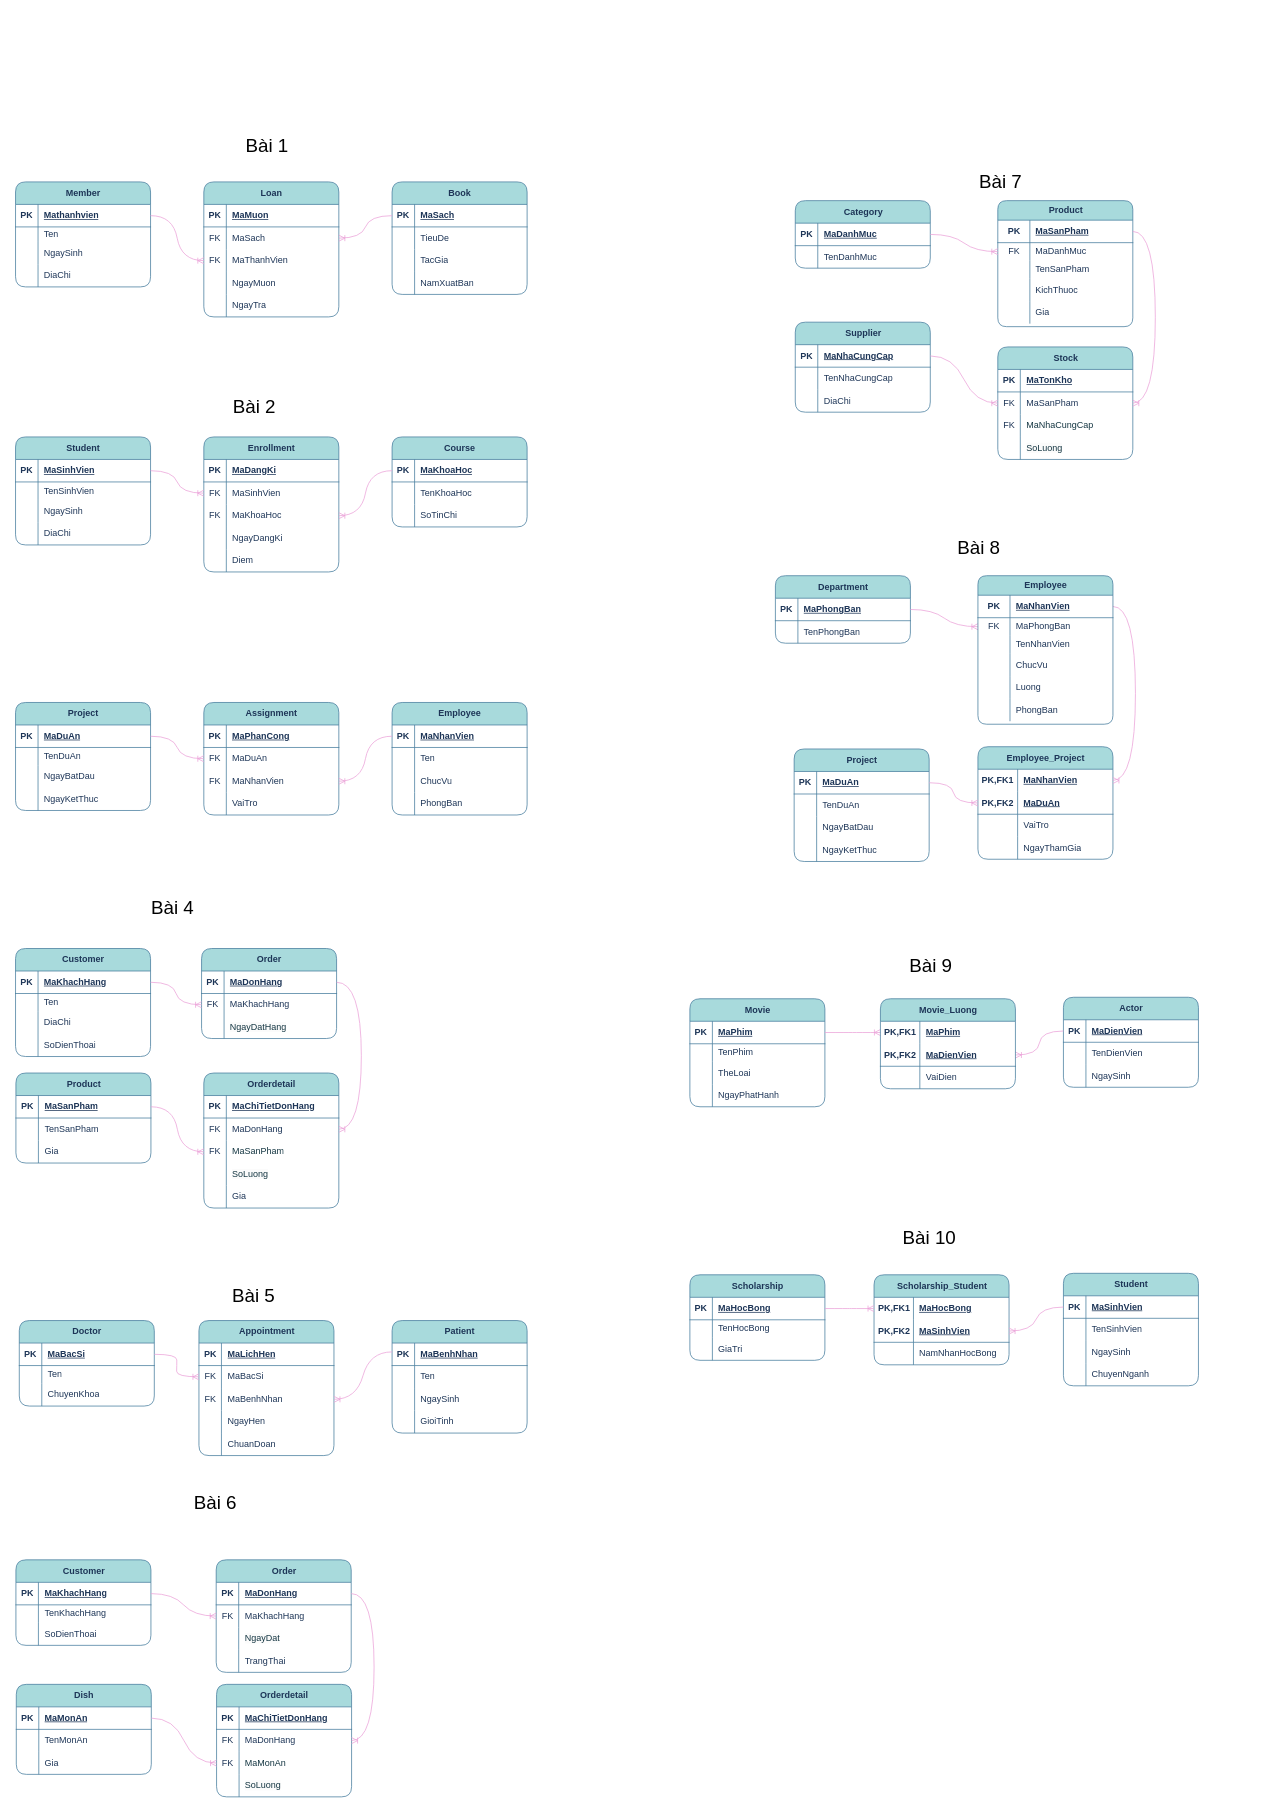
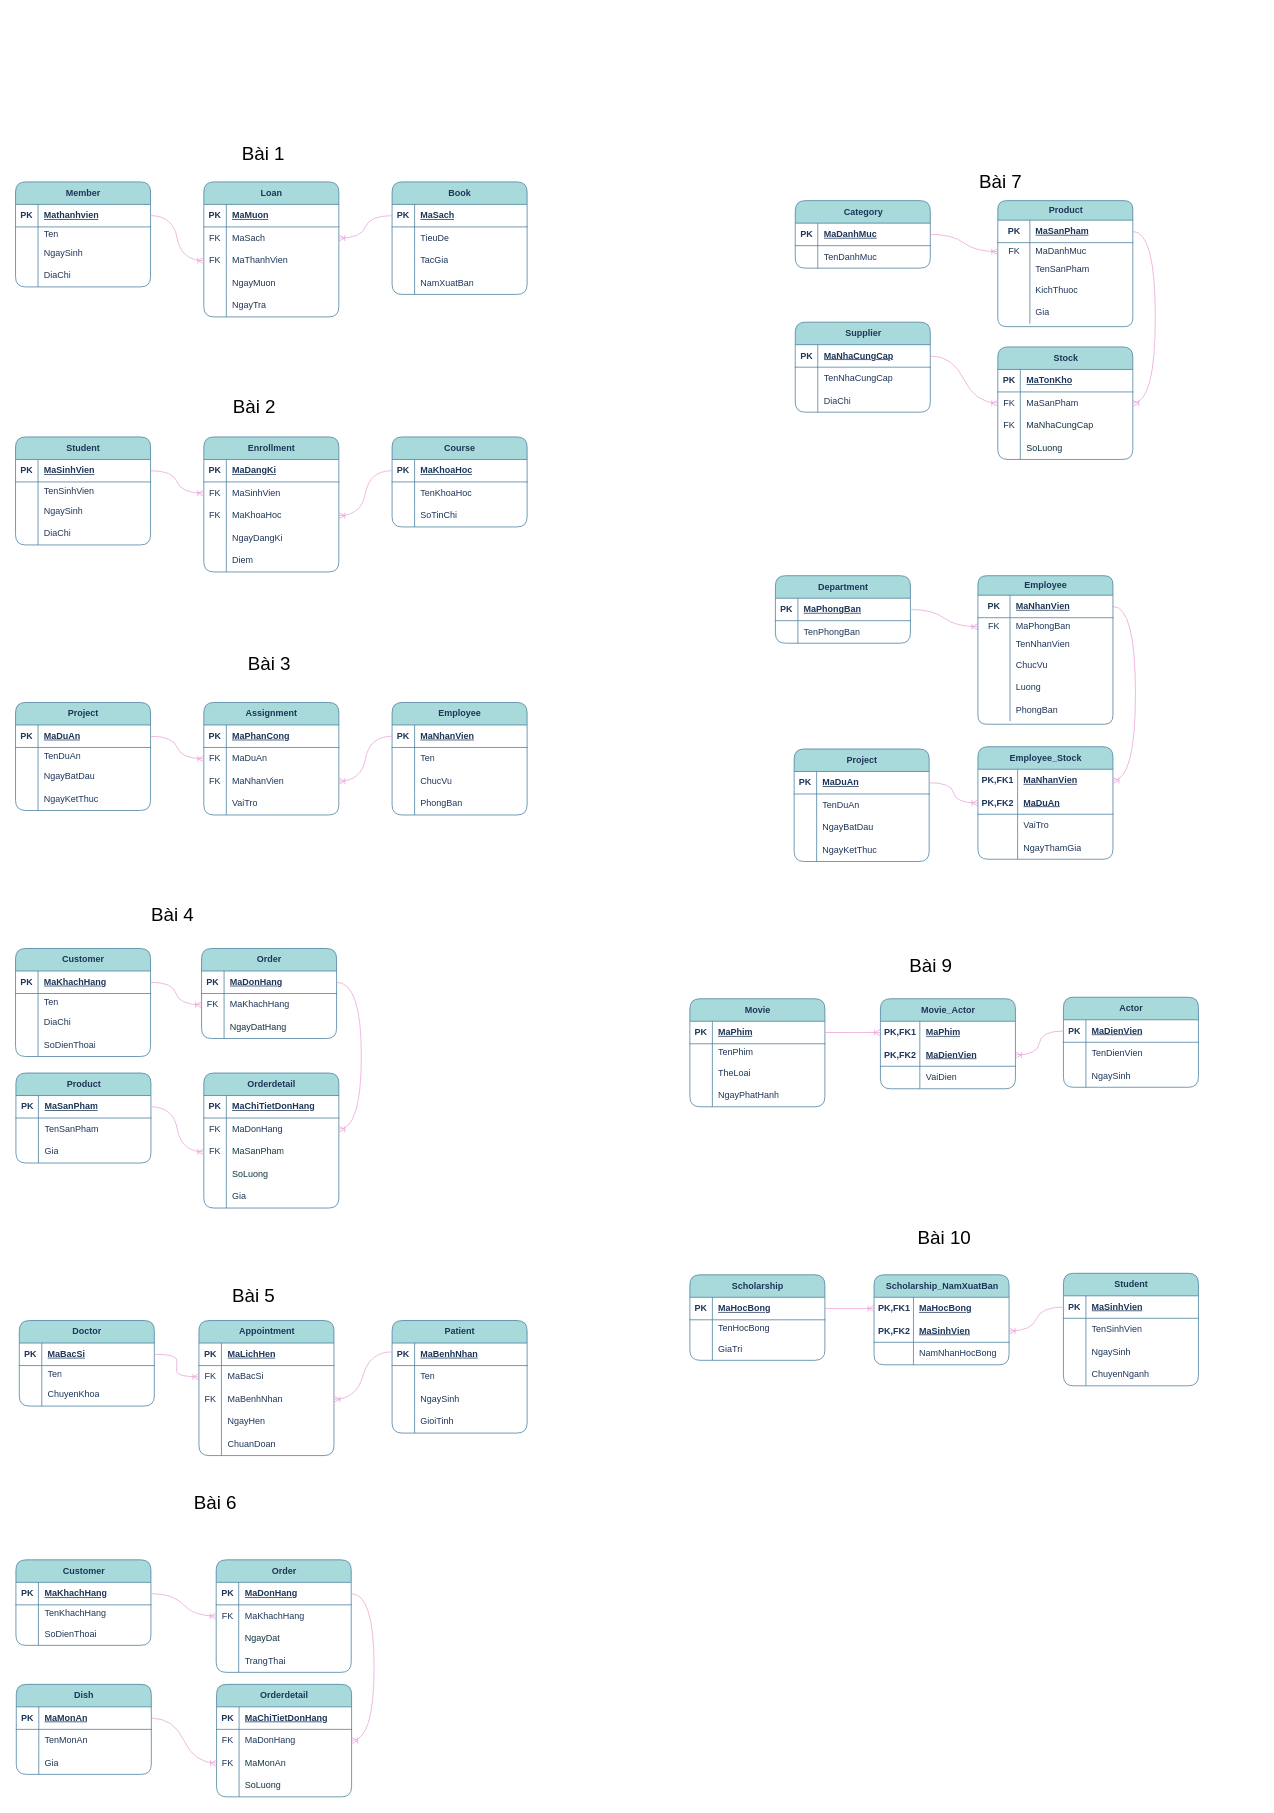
(266, 145) -> (263, 153)
(978, 547) -> none
none -> (269, 663)
(1046, 758) -> (1046, 758)
(172, 906) -> (172, 914)
(948, 1010) -> (948, 1010)
(929, 1236) -> (944, 1236)
(942, 1286) -> (942, 1286)
